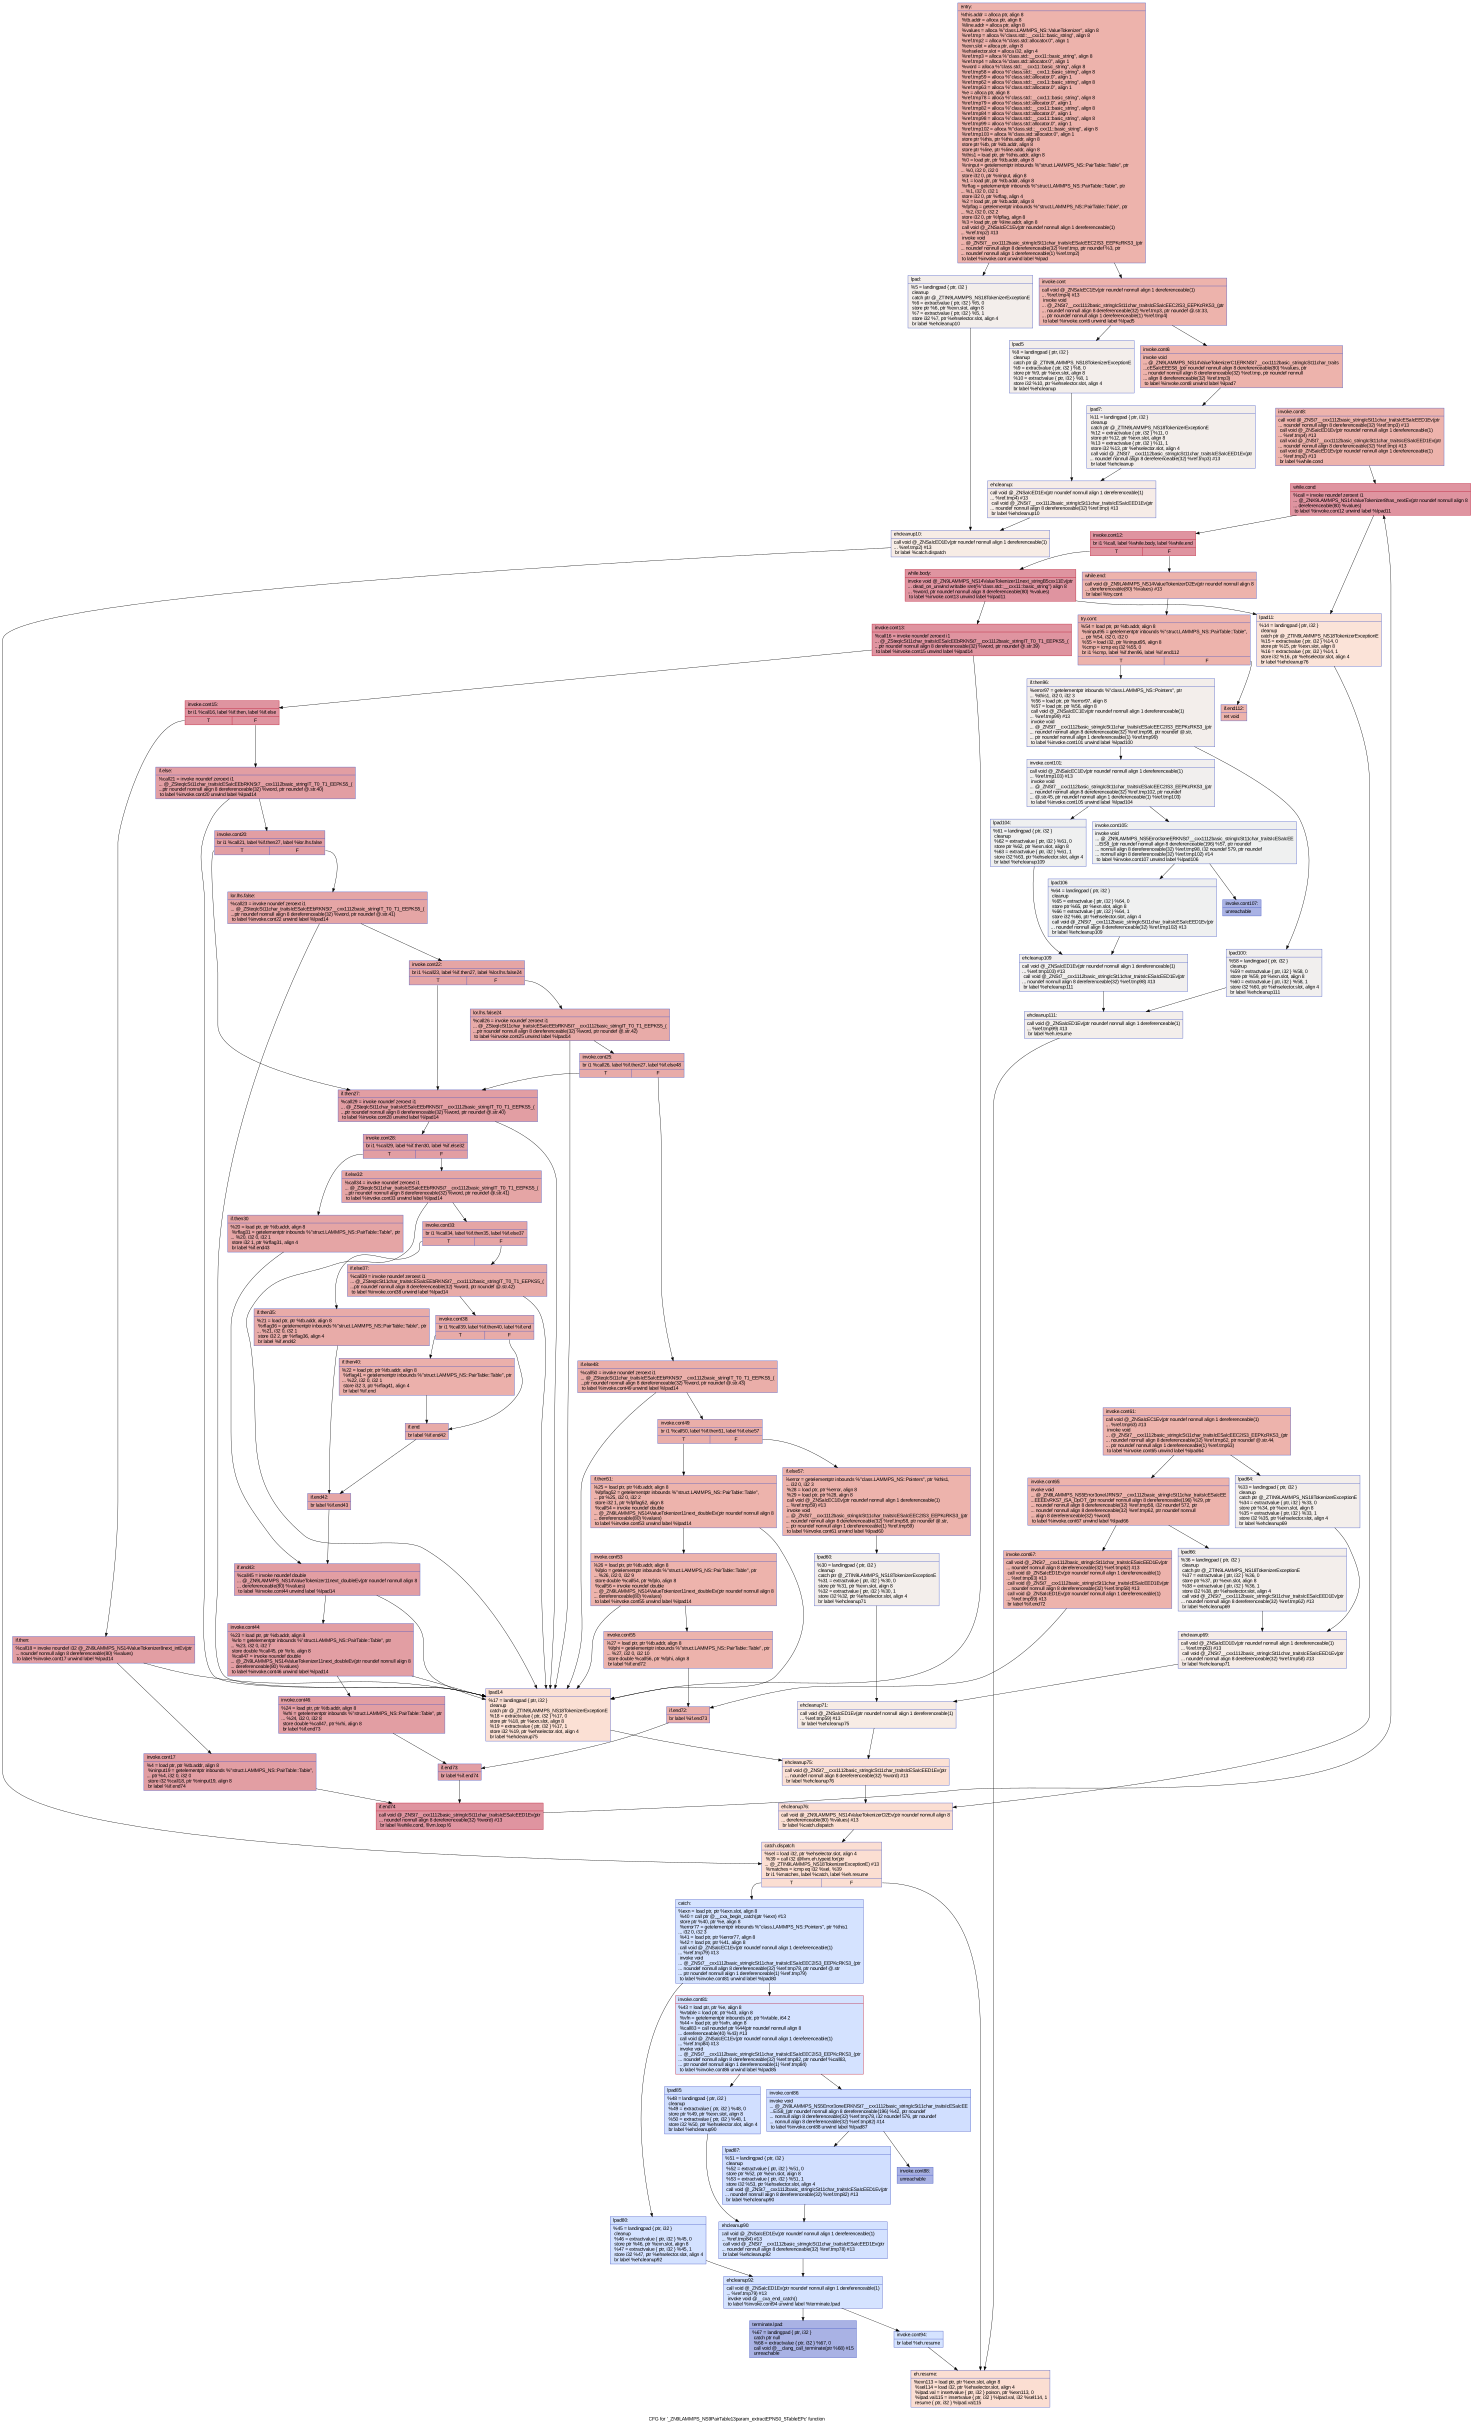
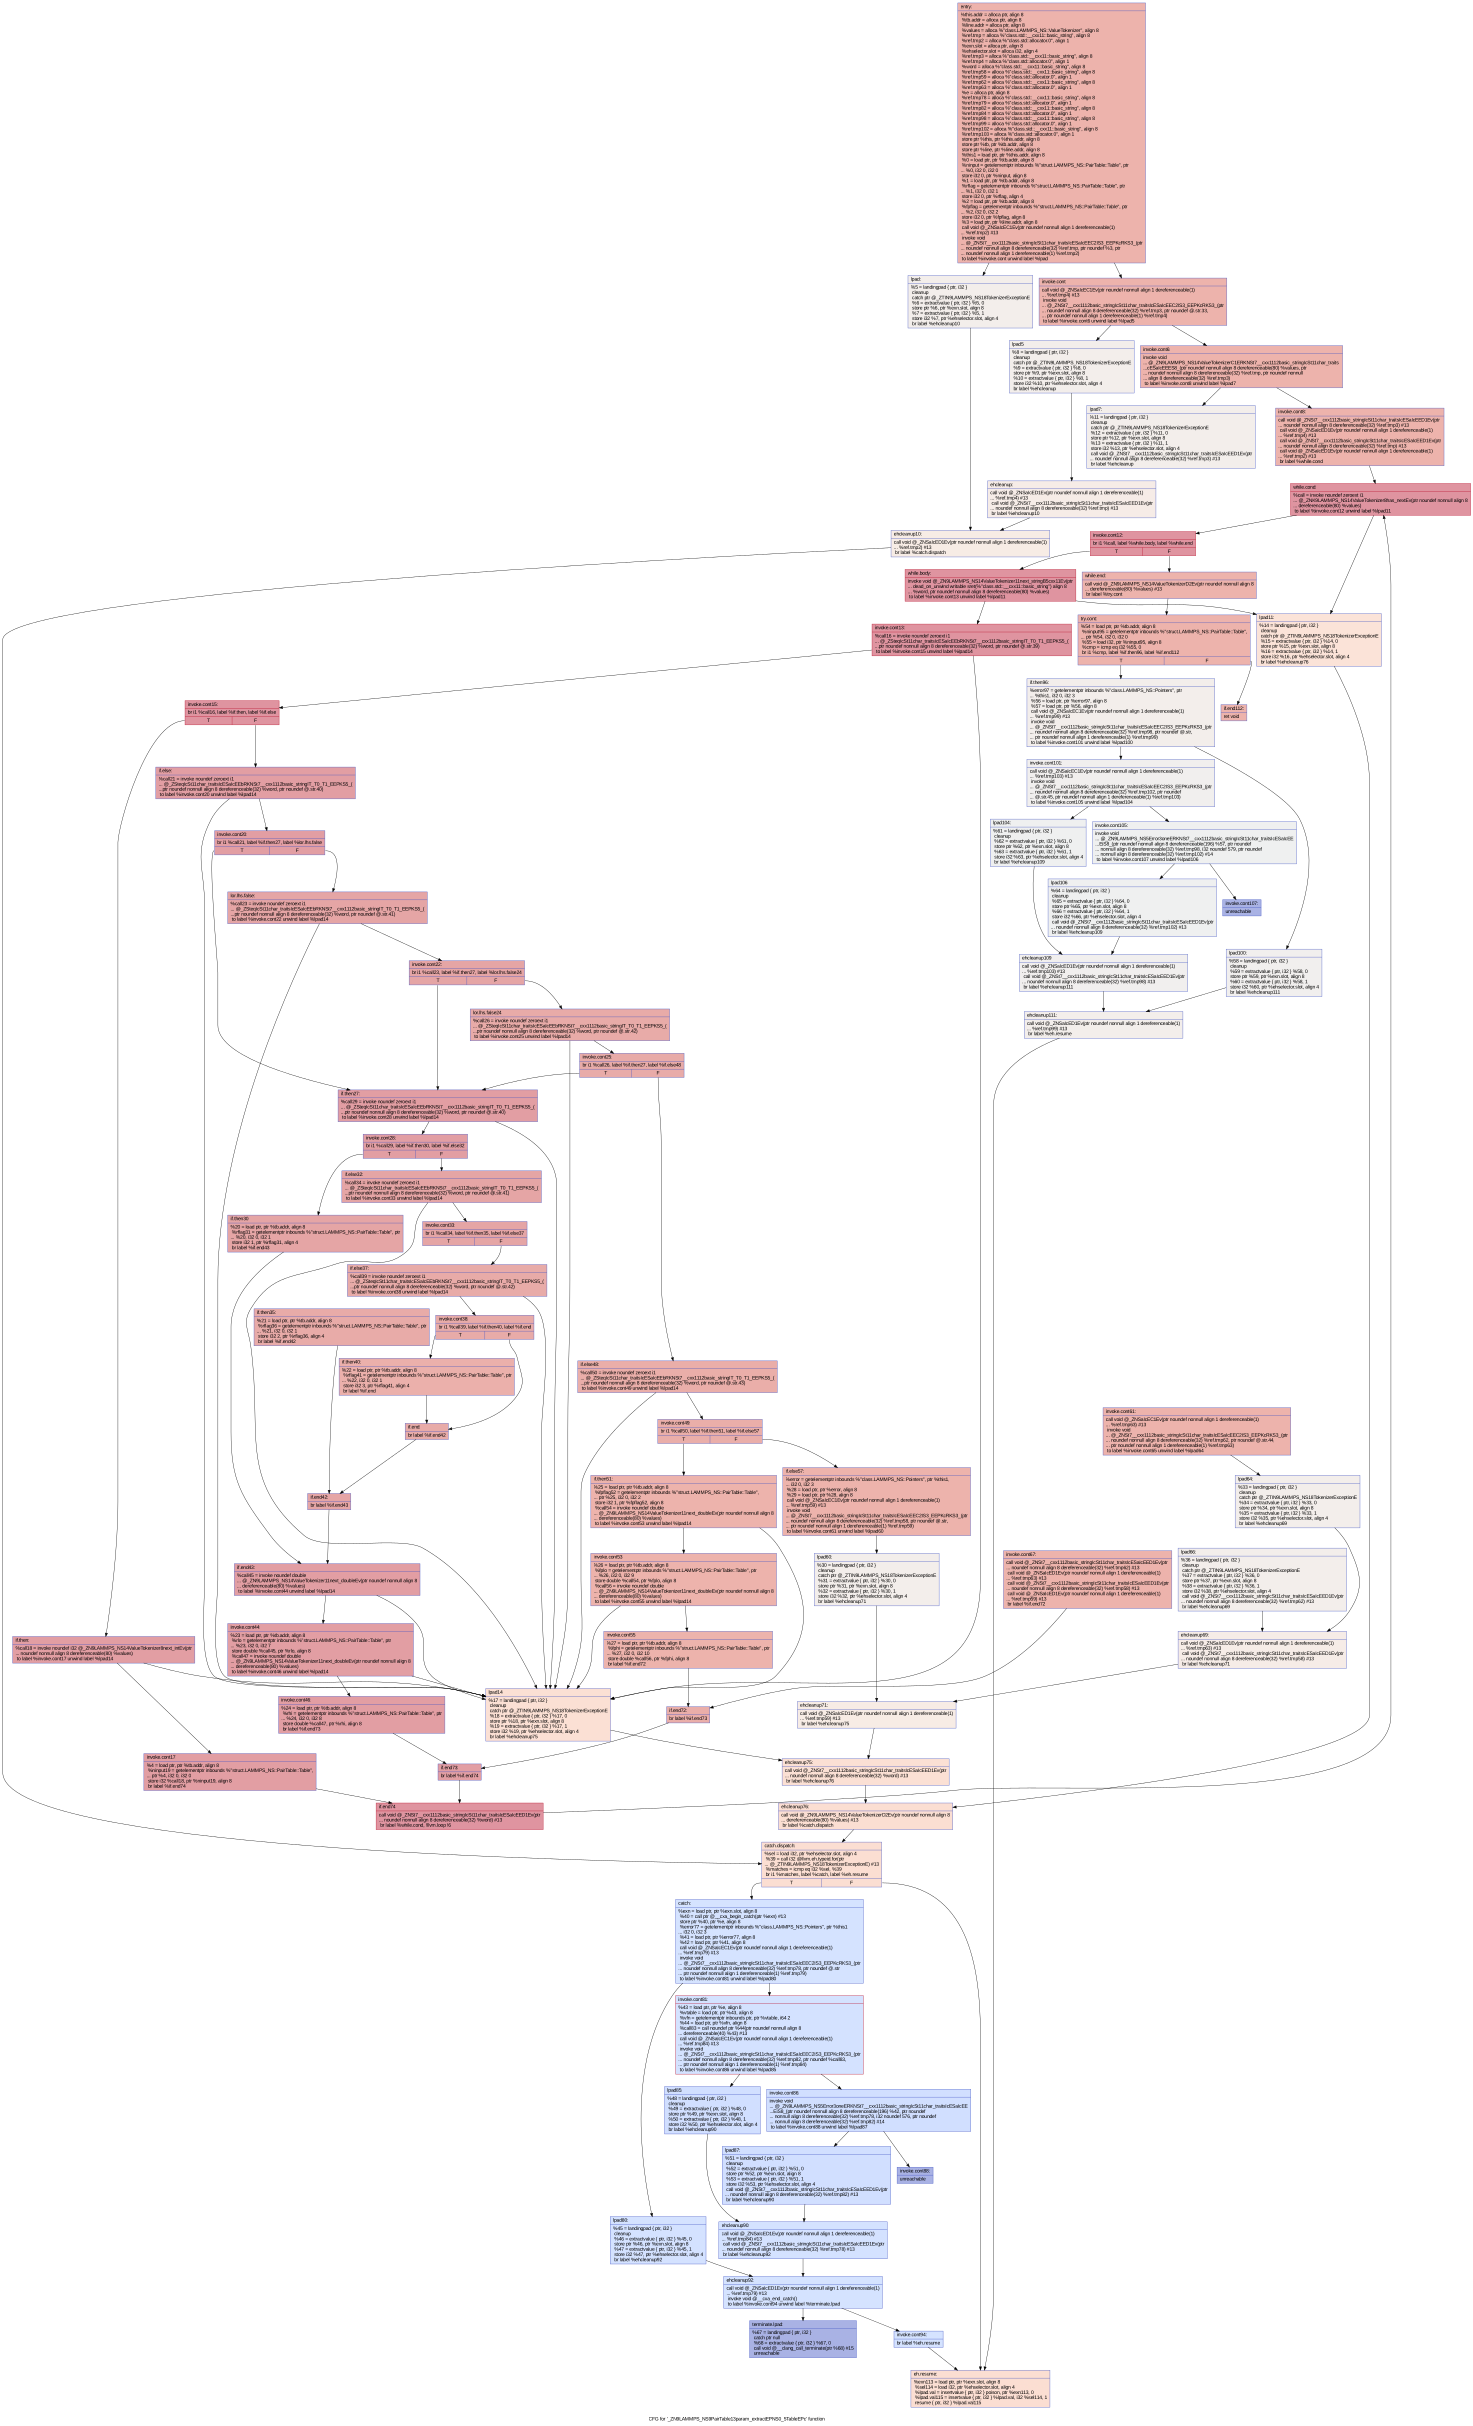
none -> (1293, 397)
(1113, 474) -> none
(365, 1255) -> none
(1128, 1502) -> none
